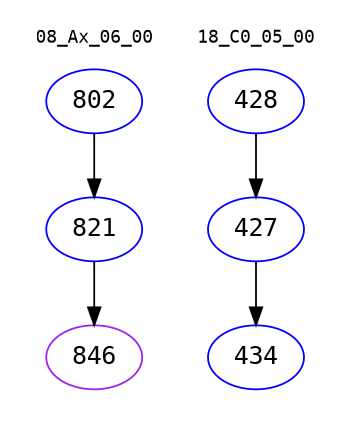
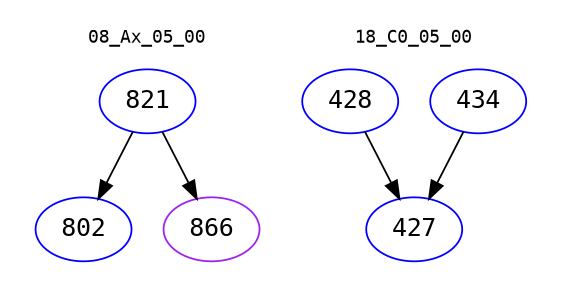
(95, 38) -> (148, 38)
(94, 157) -> (120, 157)
(256, 285) -> (450, 157)
(94, 357) -> (212, 229)
